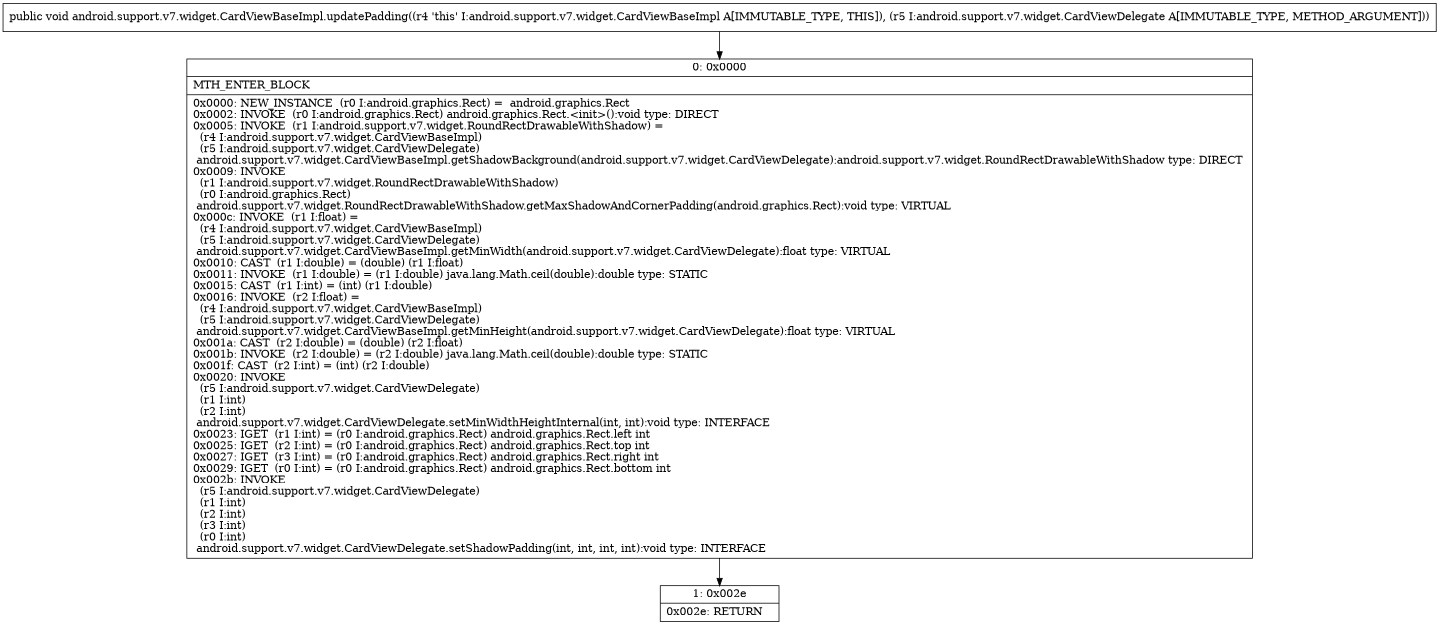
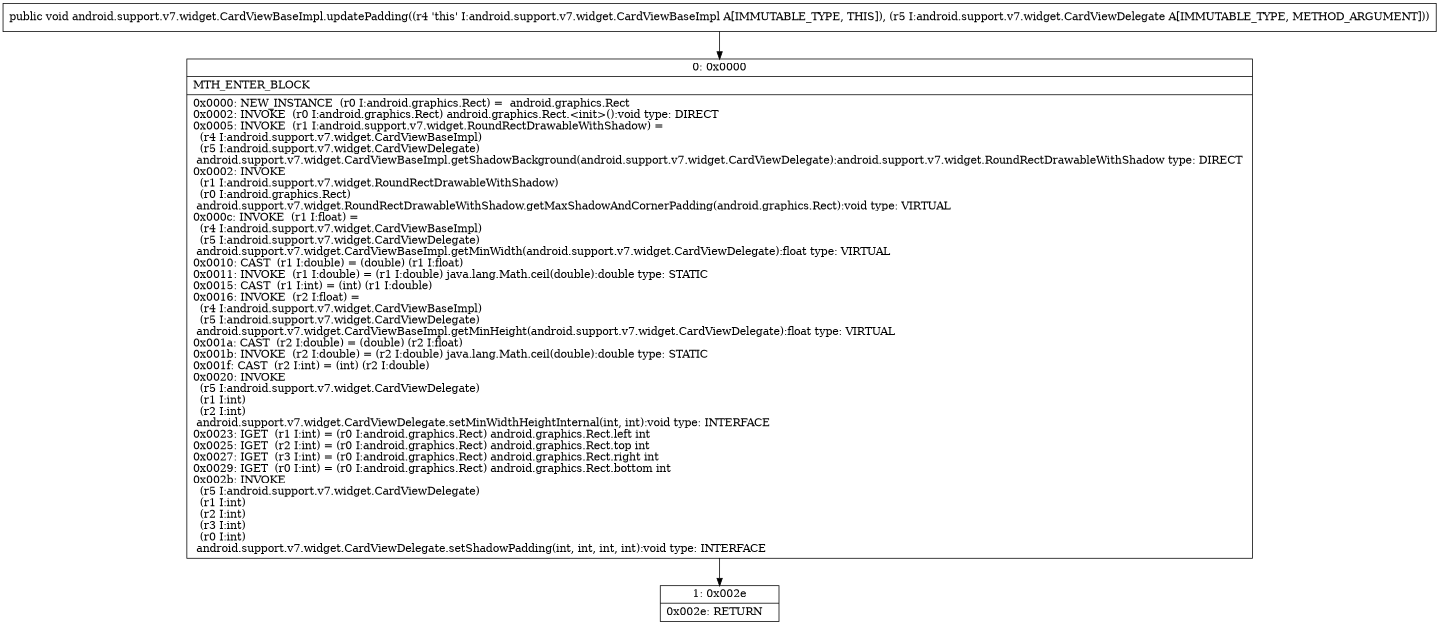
(243, 172) -> (243, 172)
